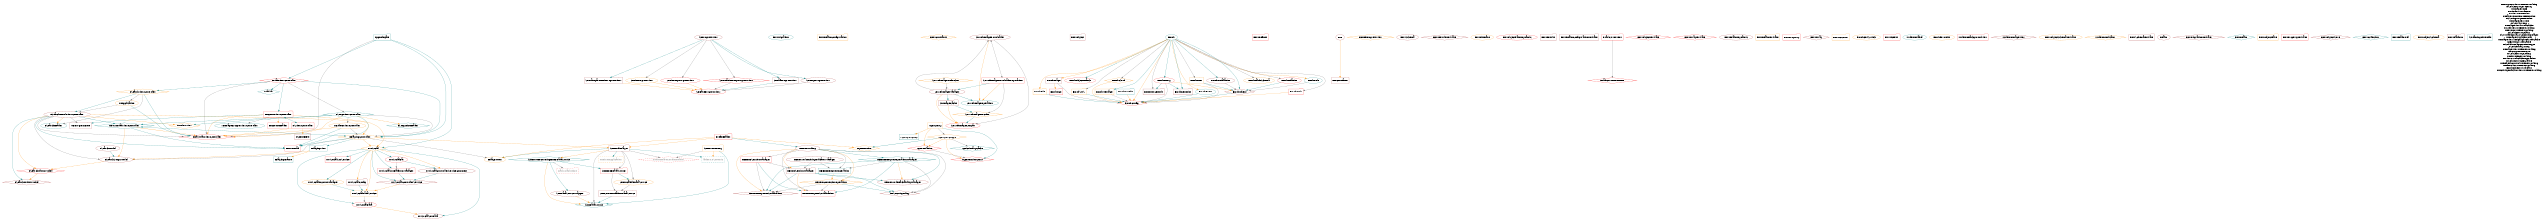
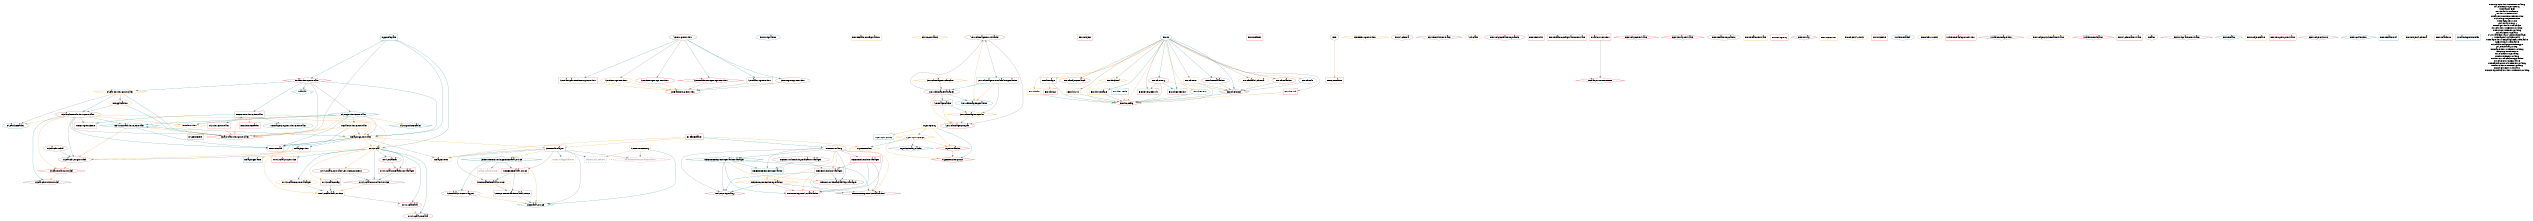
(1482, 37) -> (1473, 37)
(2105, 37) -> (2093, 37)
(347, 126) -> (354, 126)
(419, 165) -> none
